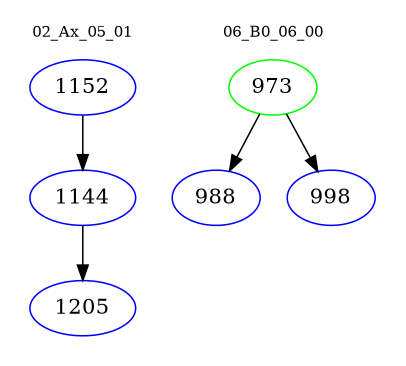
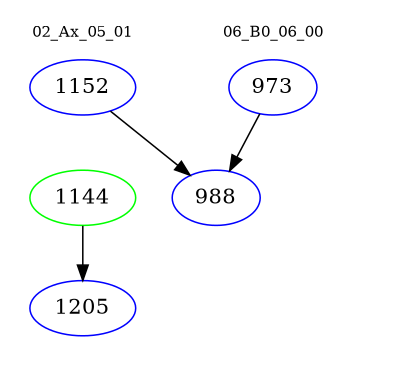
(273, 87) -> (273, 87)
(83, 135) -> (137, 133)
(83, 198) -> (83, 198)
(331, 198) -> none
